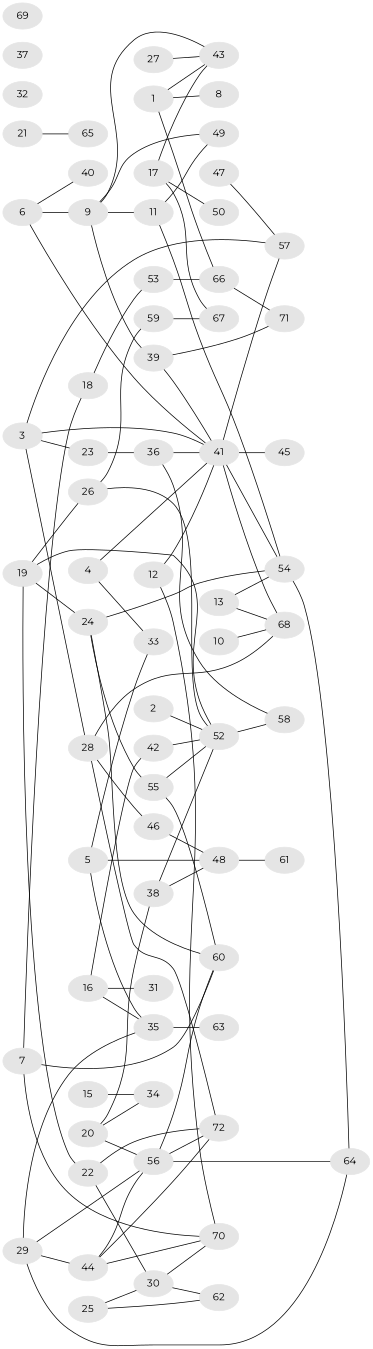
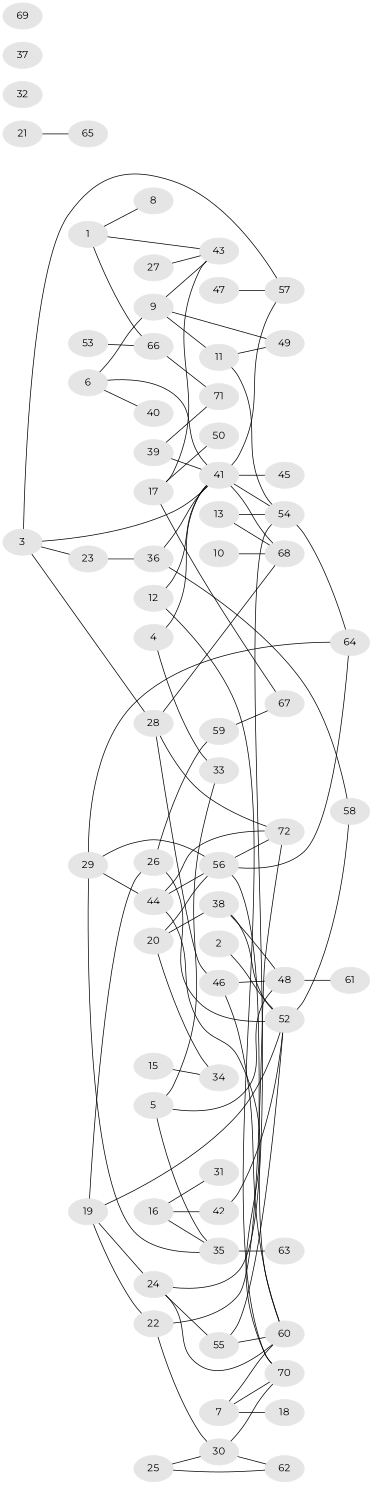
(110, 289) -> none
(115, 330) -> none
none -> (253, 1142)
